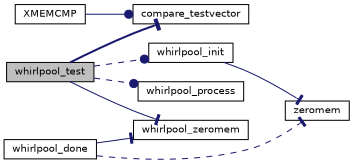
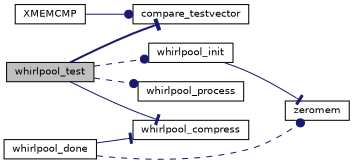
(191, 130) -> (191, 130)
(202, 157) -> (200, 157)
